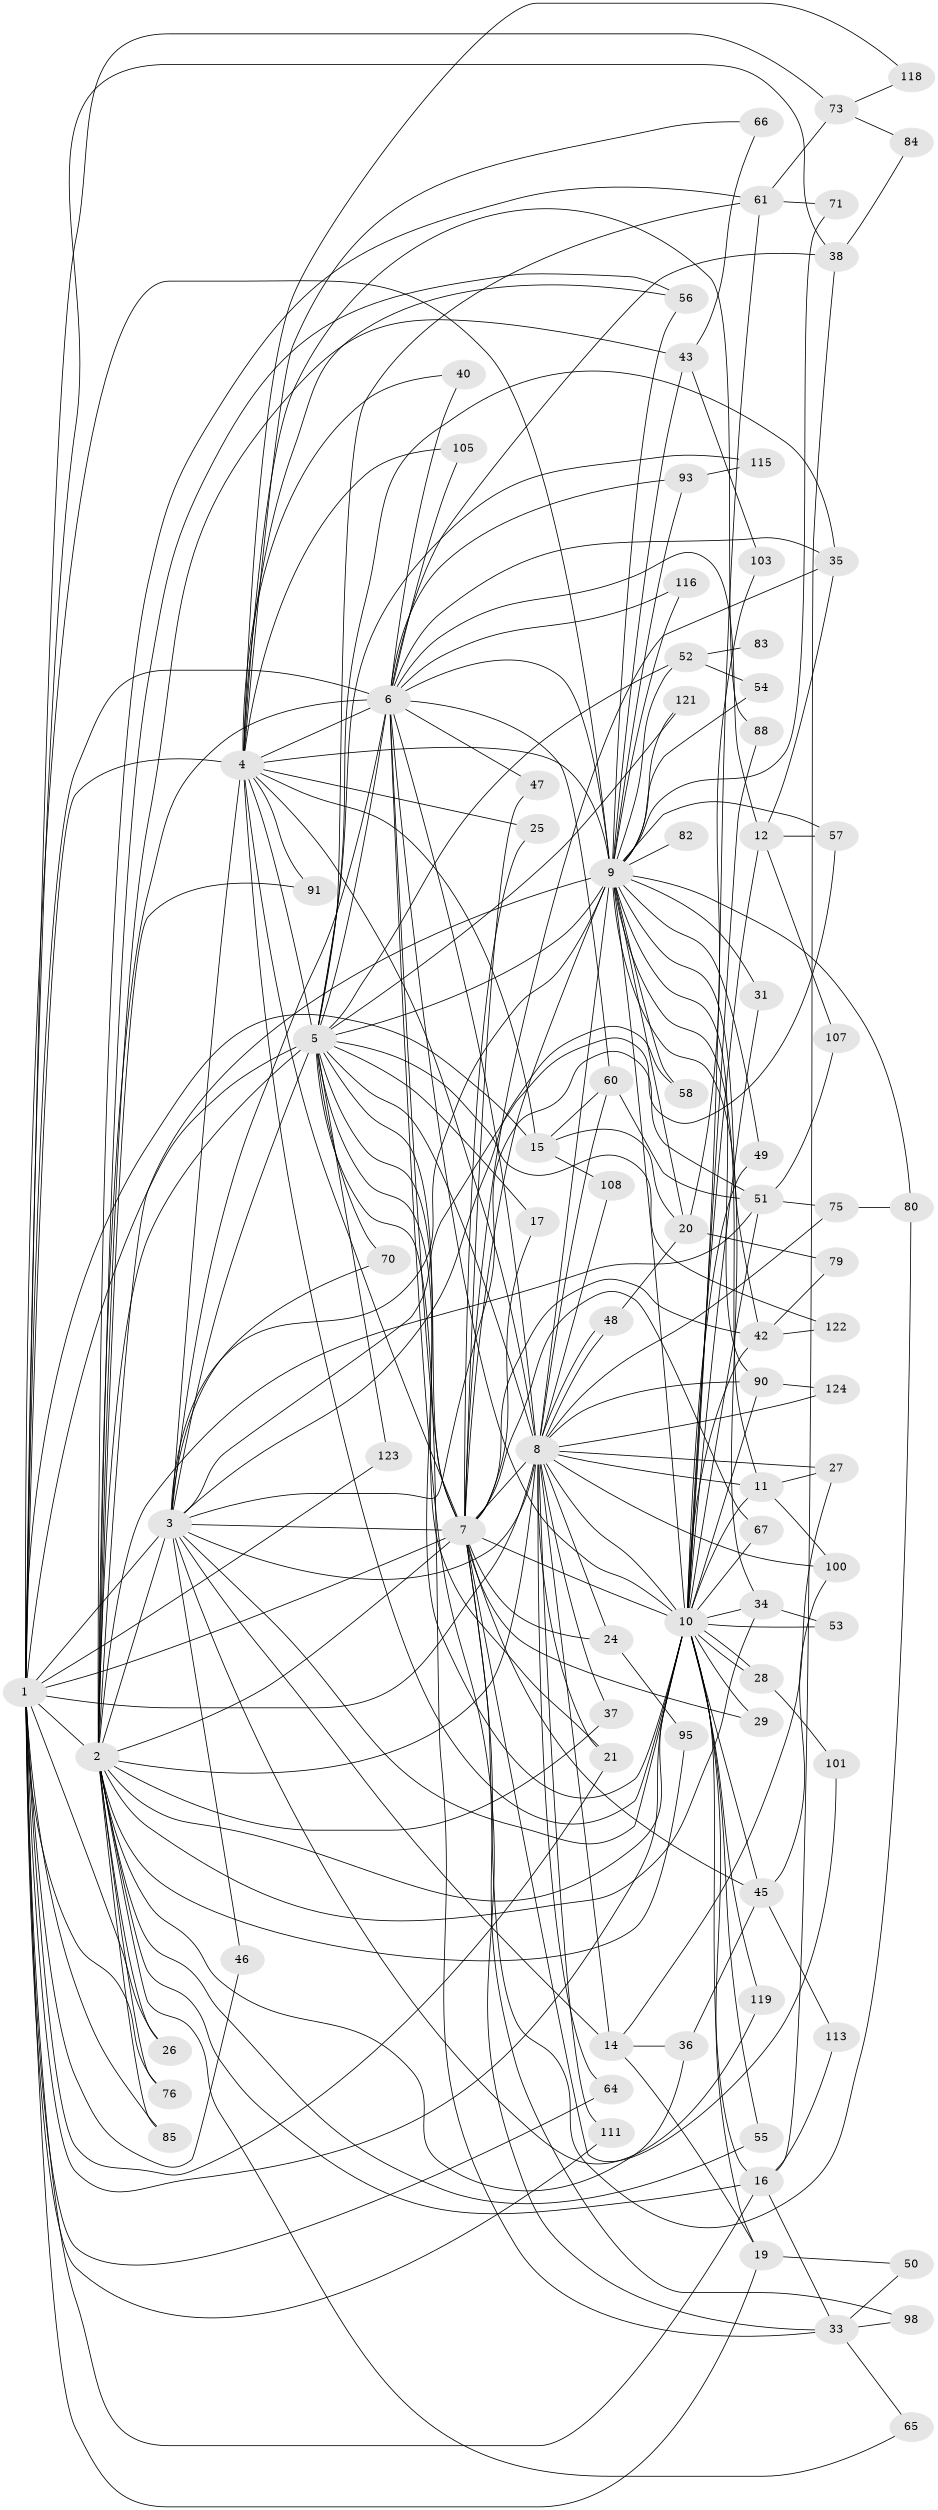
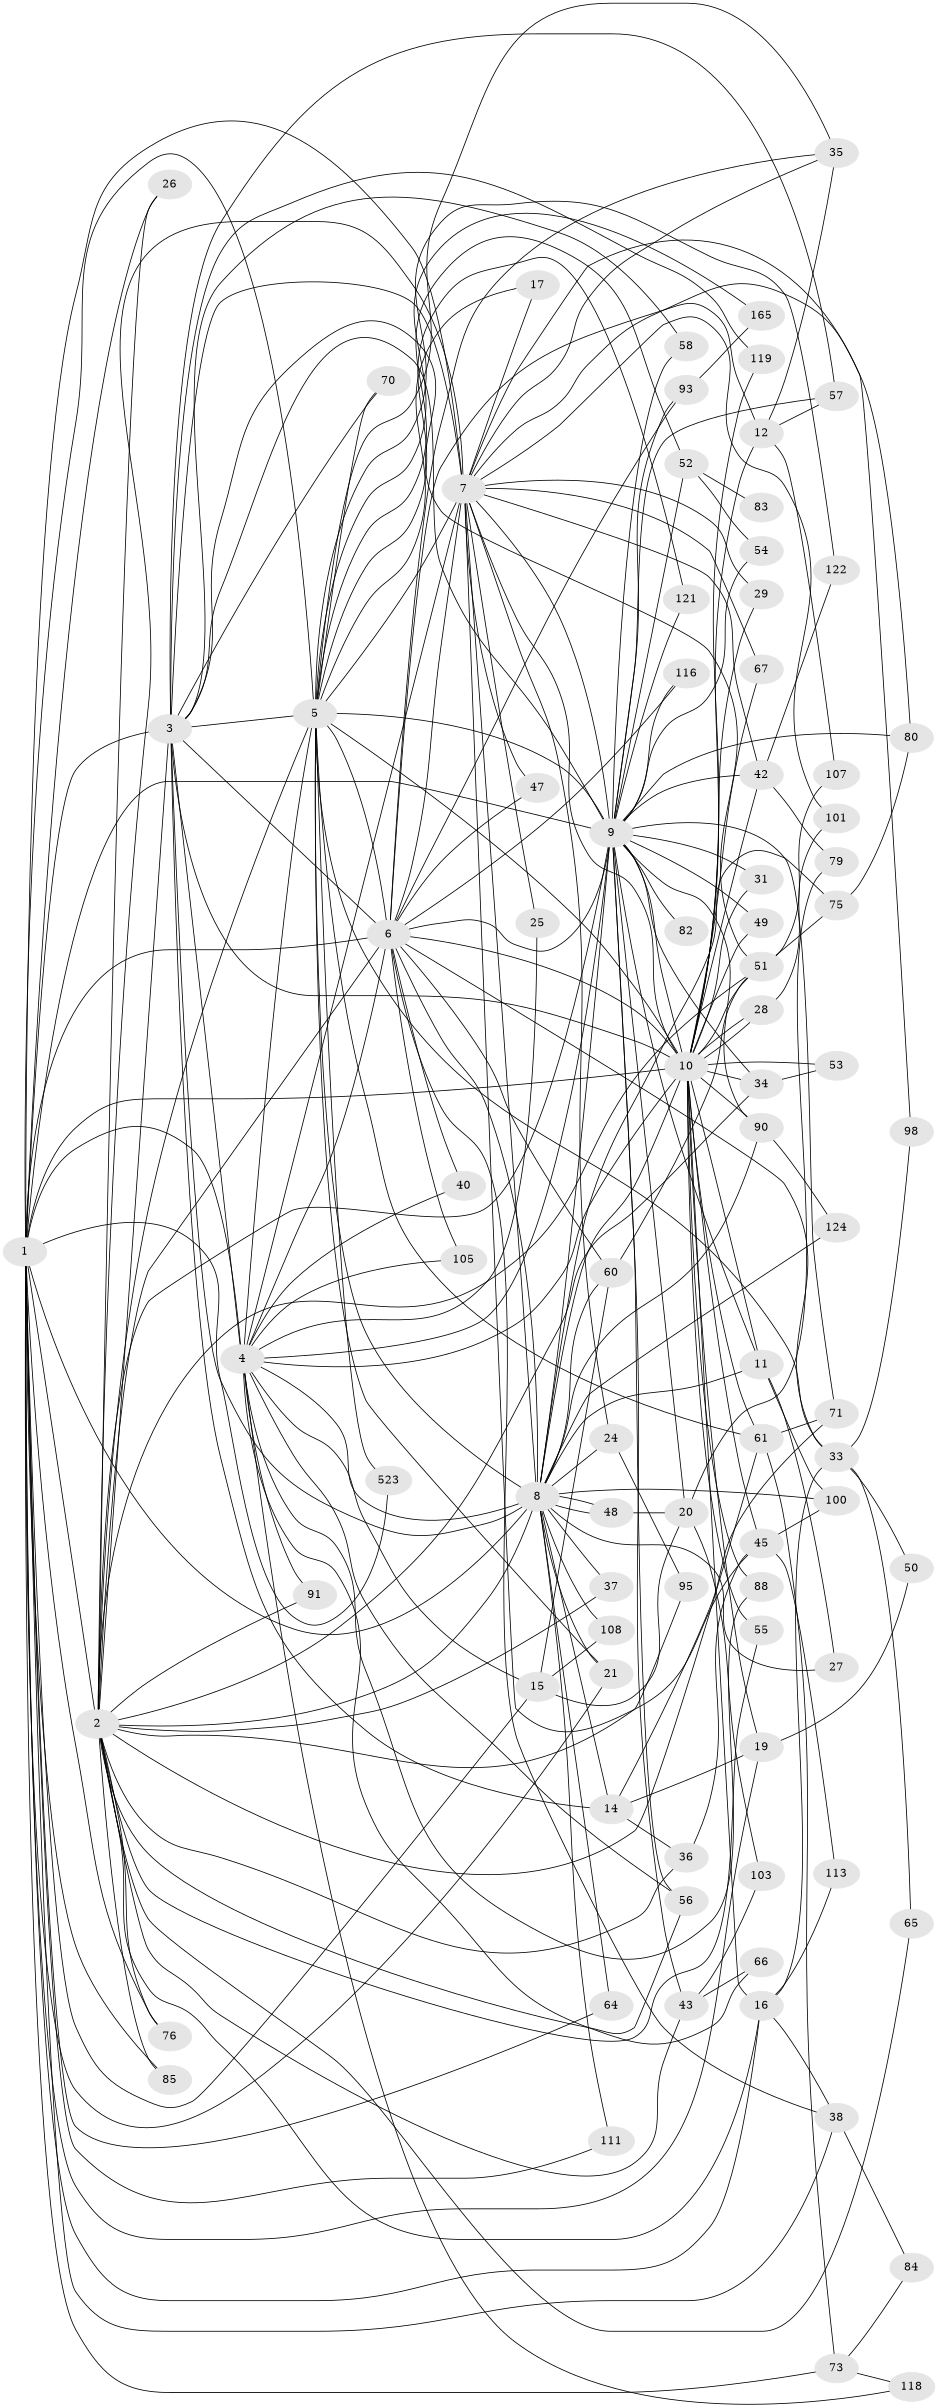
(762, 463) -> (762, 316)
(389, 1456) -> (389, 1481)
(773, 1776) -> (673, 1691)
(474, 1899) -> none
(242, 1960) -> none
